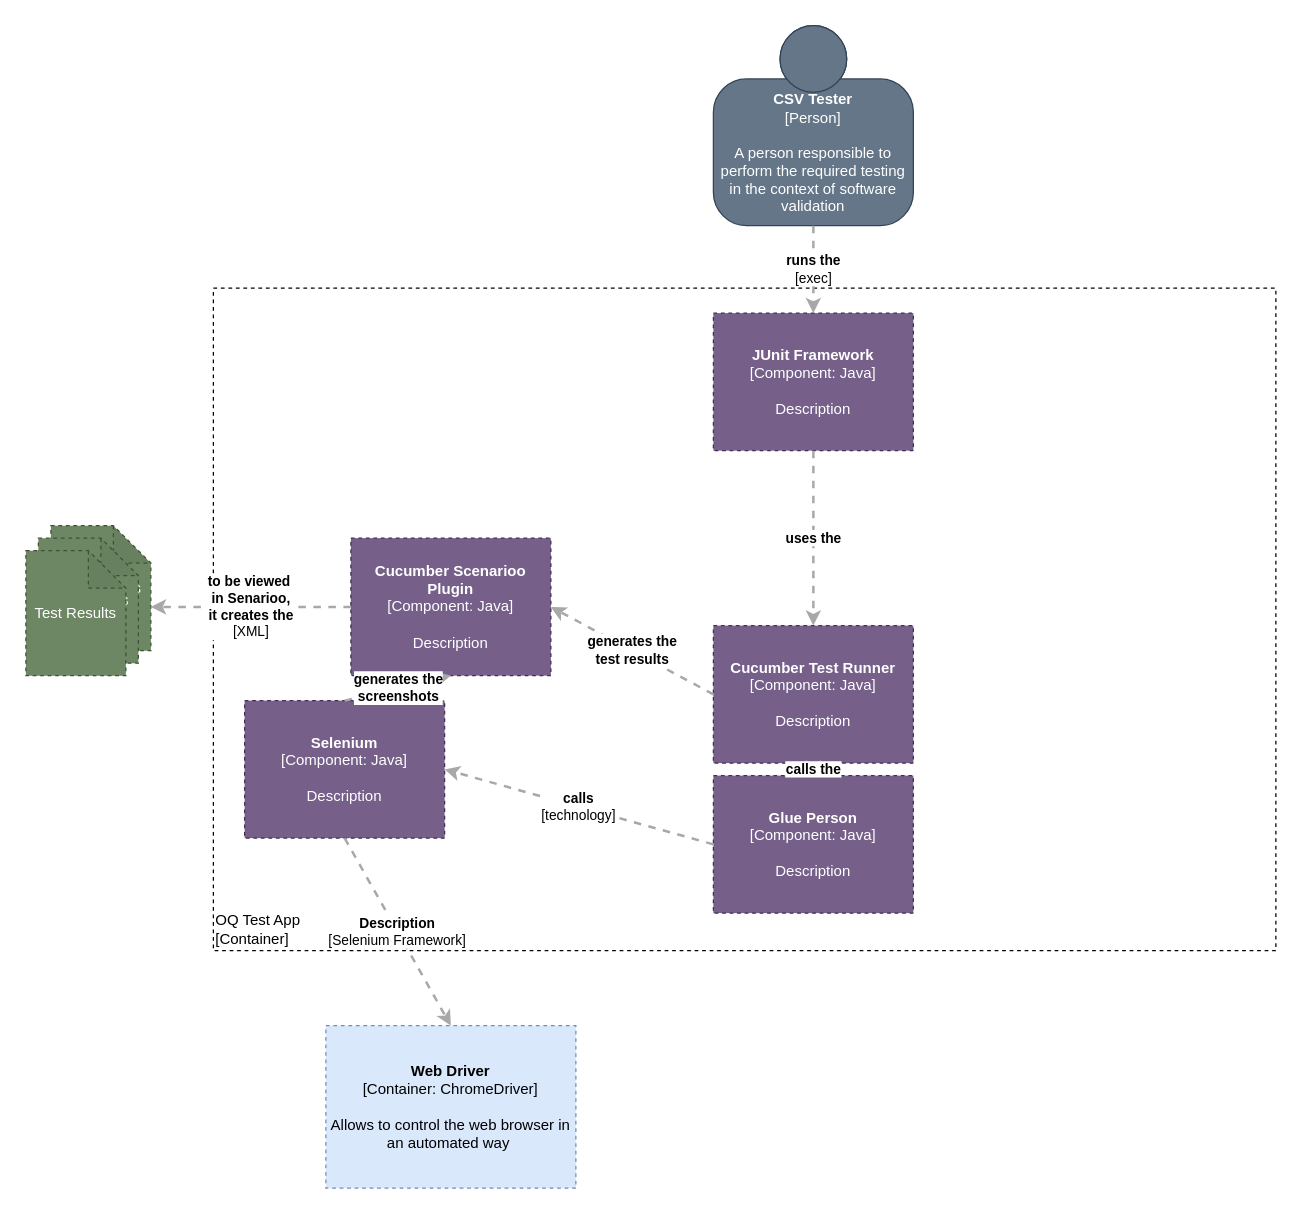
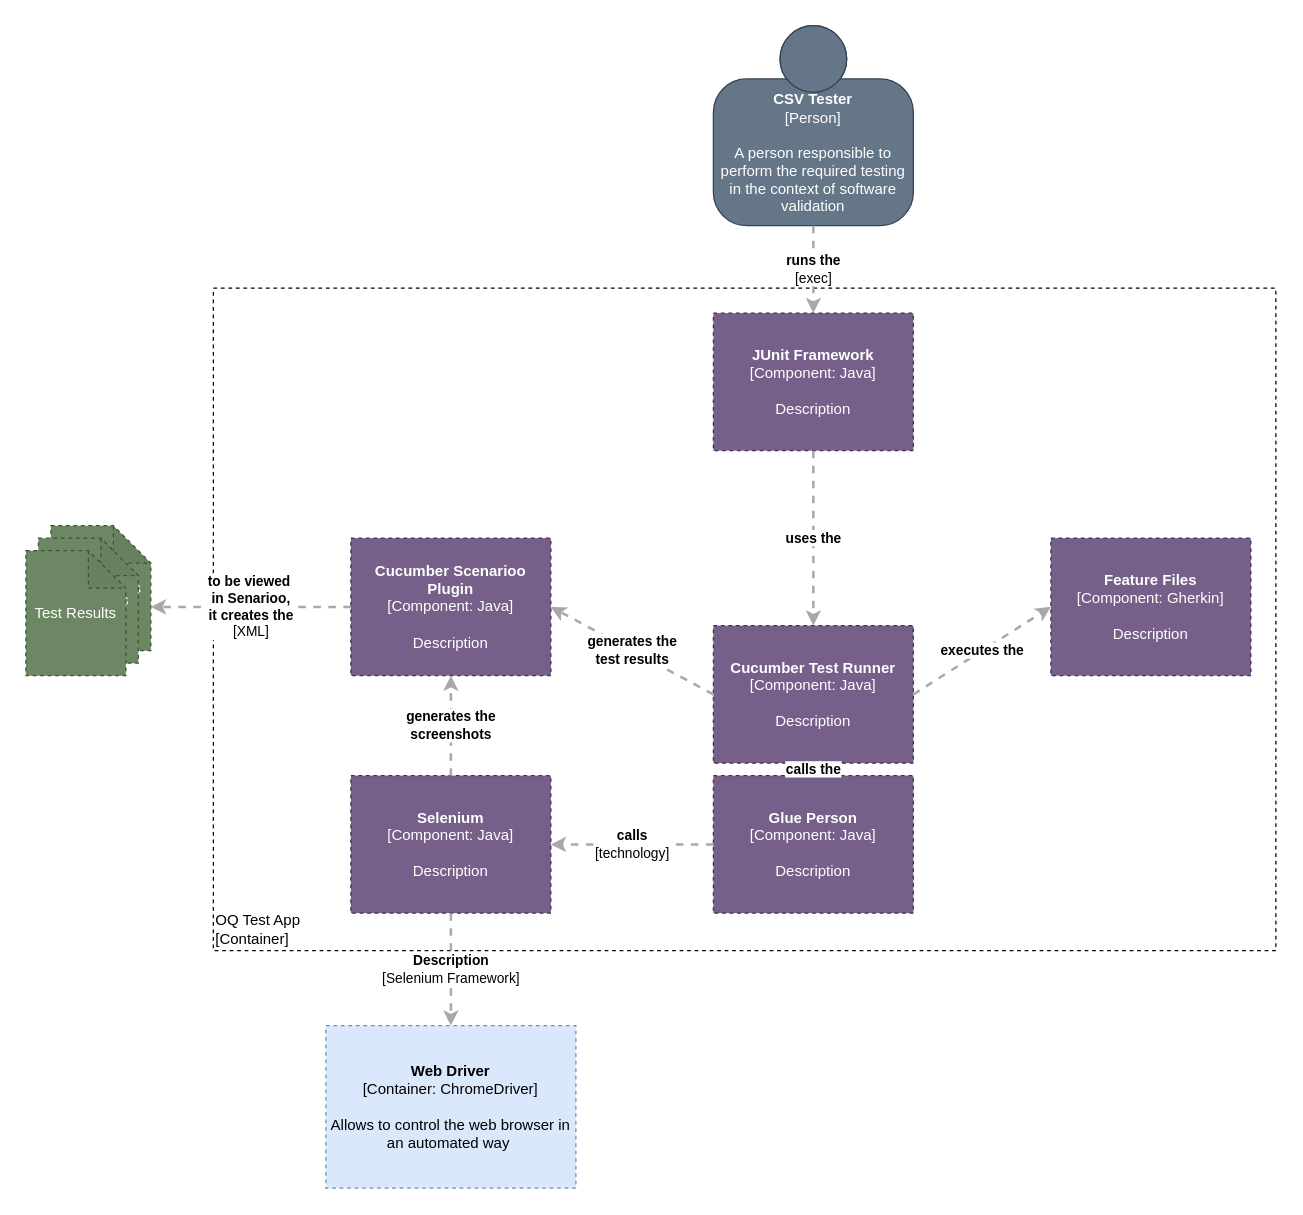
none -> (1151, 607)
none -> (982, 651)
(344, 769) -> (451, 844)
